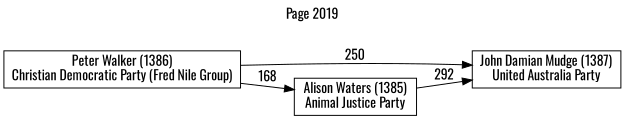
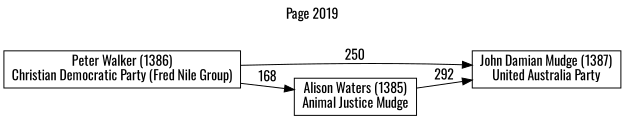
(355, 97) -> (355, 97)
